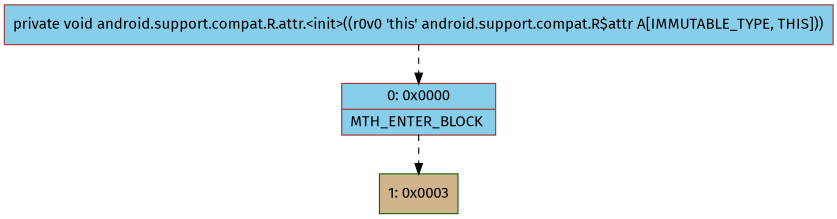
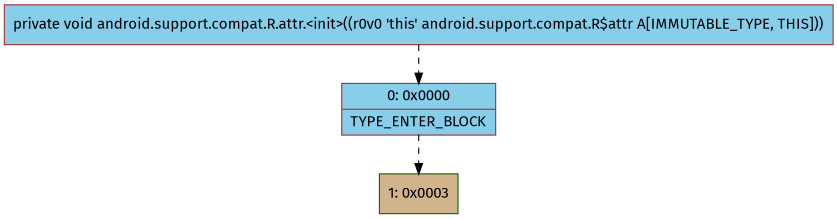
(417, 122) -> (419, 122)
